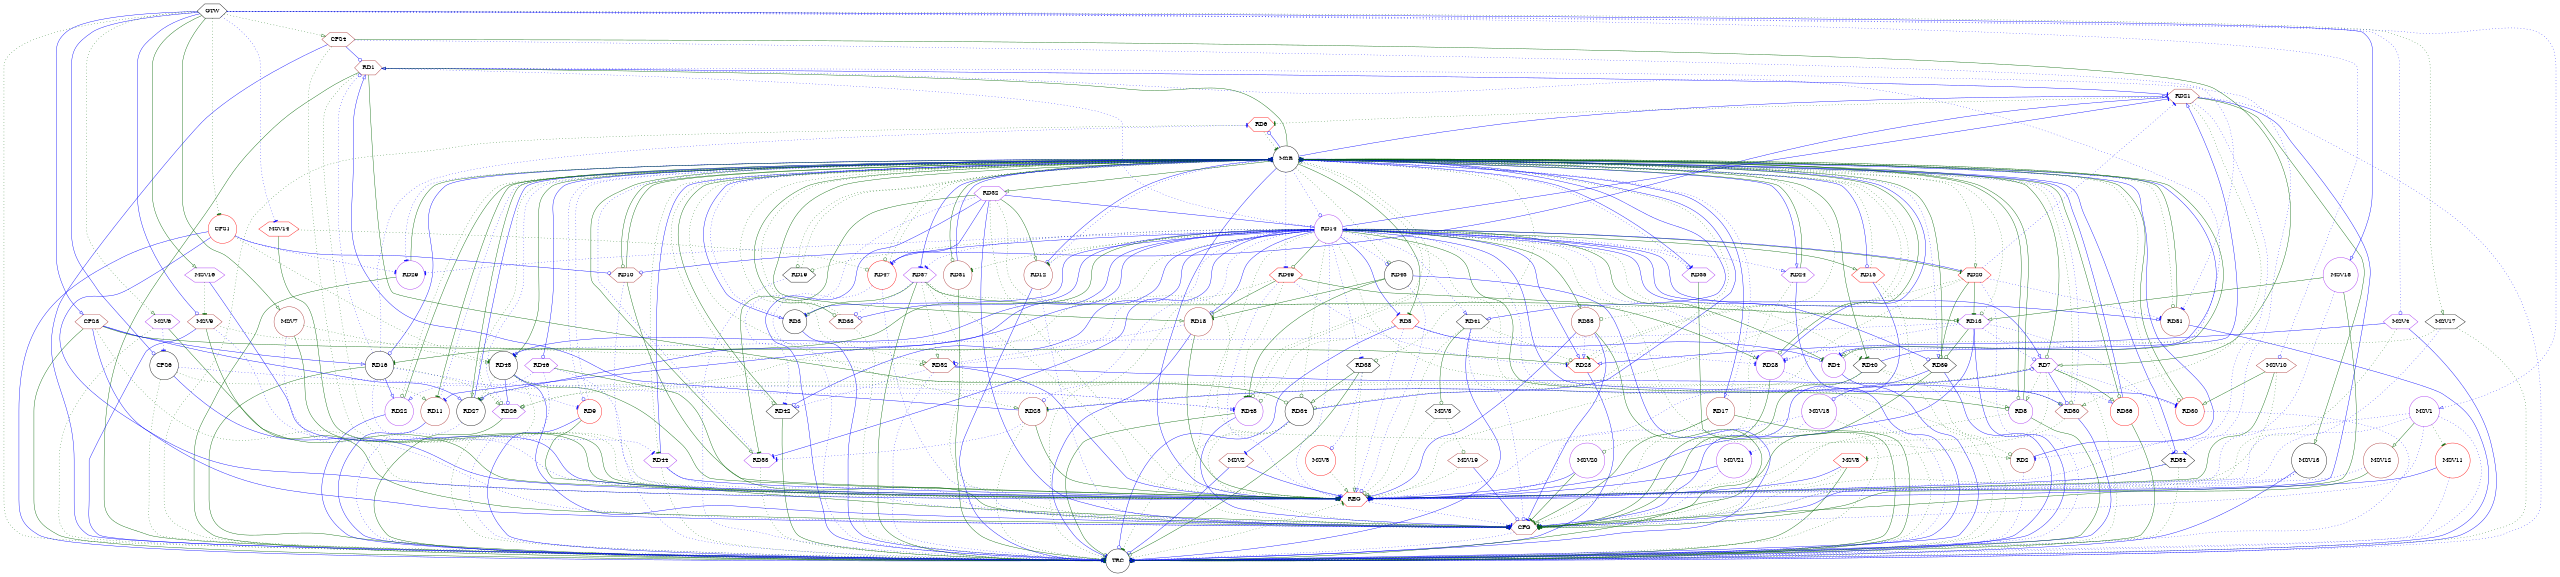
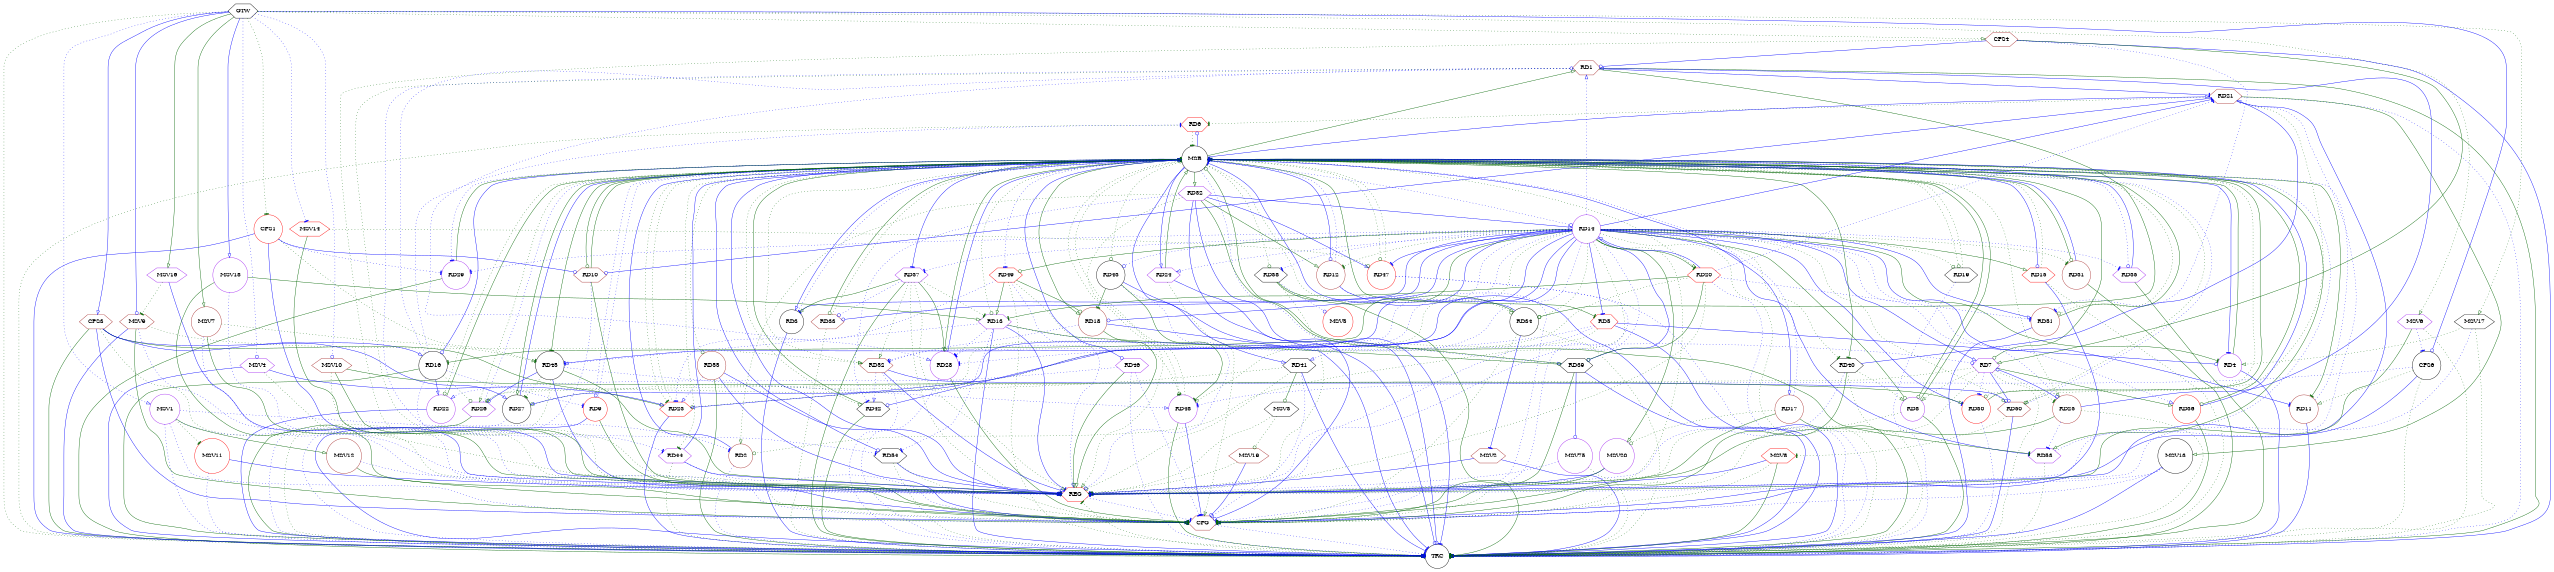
(1506, 246) -> (1673, 321)
(1819, 411) -> (1575, 456)
(1734, 461) -> none
(1338, 481) -> none
